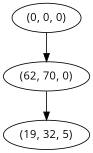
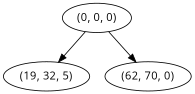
(47, 102) -> (75, 44)
